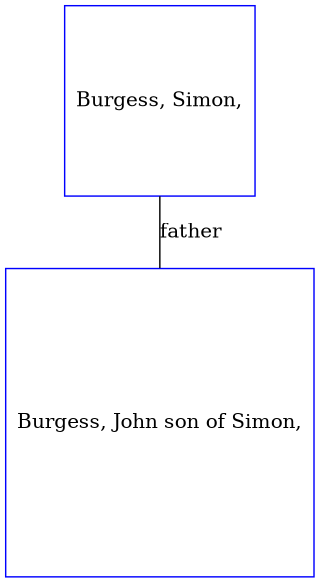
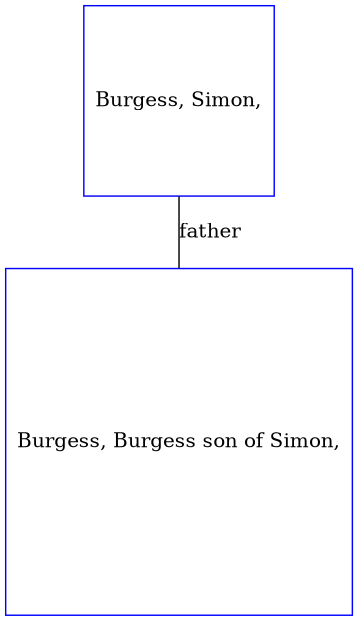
(160, 423) -> (179, 442)
